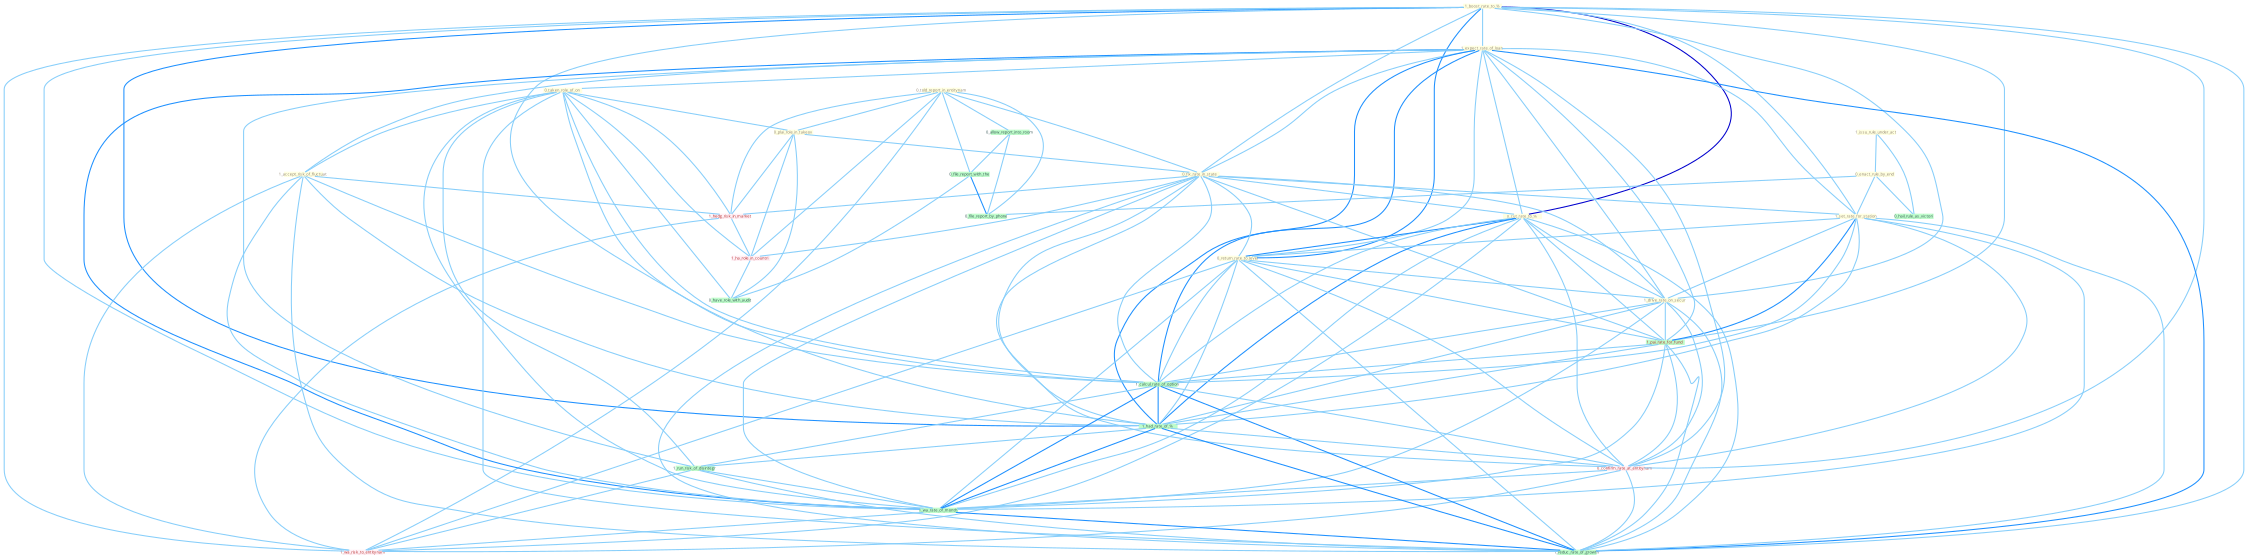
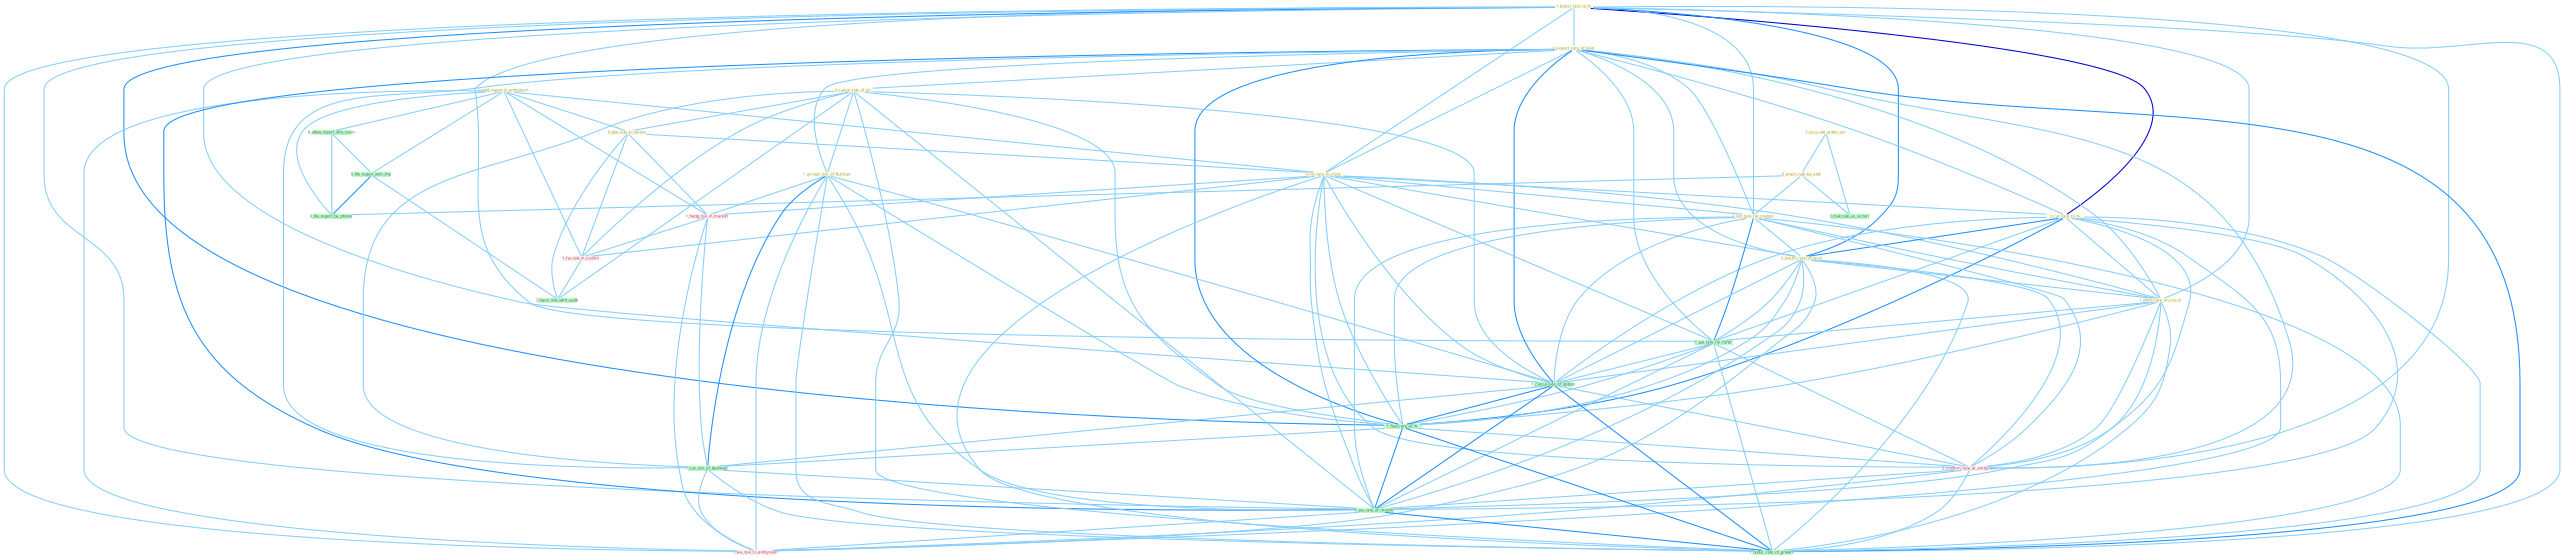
(663, 134) -> (700, 343)
none -> (738, 308)
(1665, 342) -> (1714, 342)
(1625, 468) -> (1970, 468)
